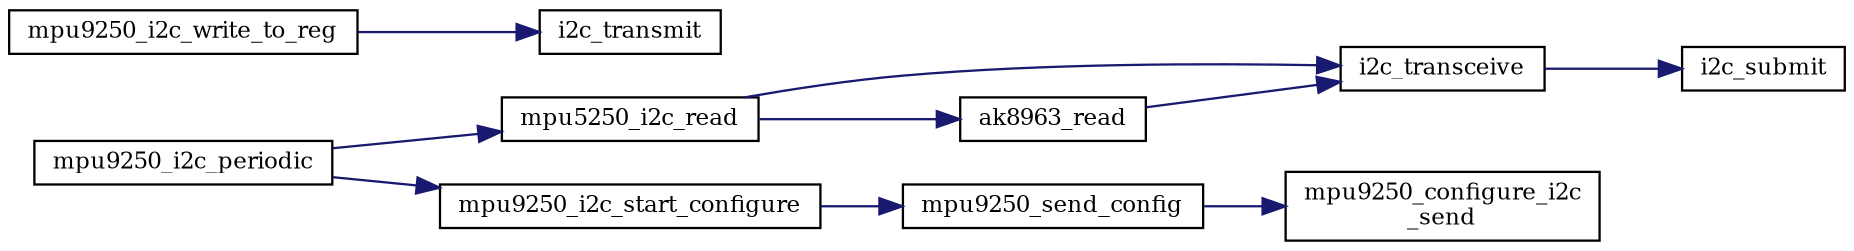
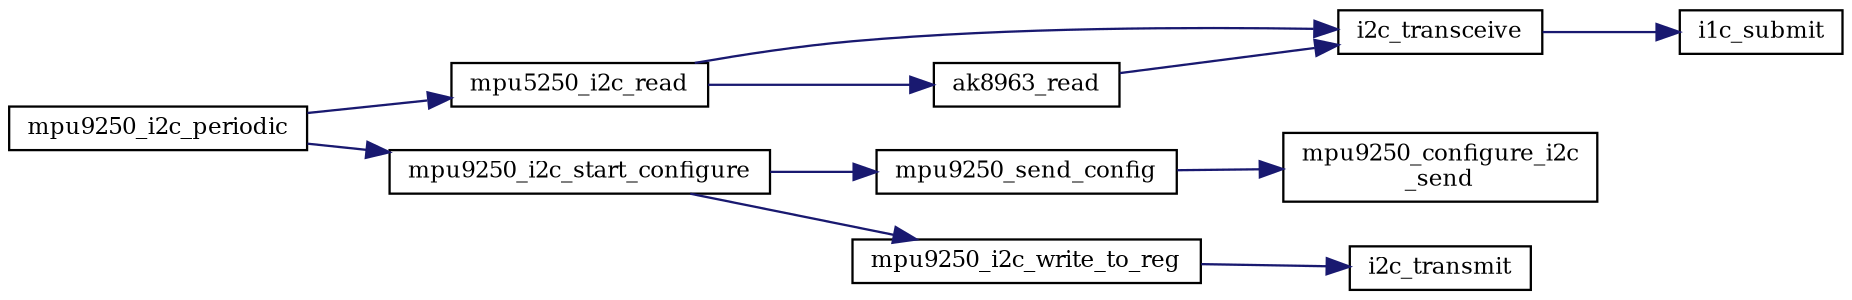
(1763, 69) -> (1761, 32)
none -> (792, 214)
